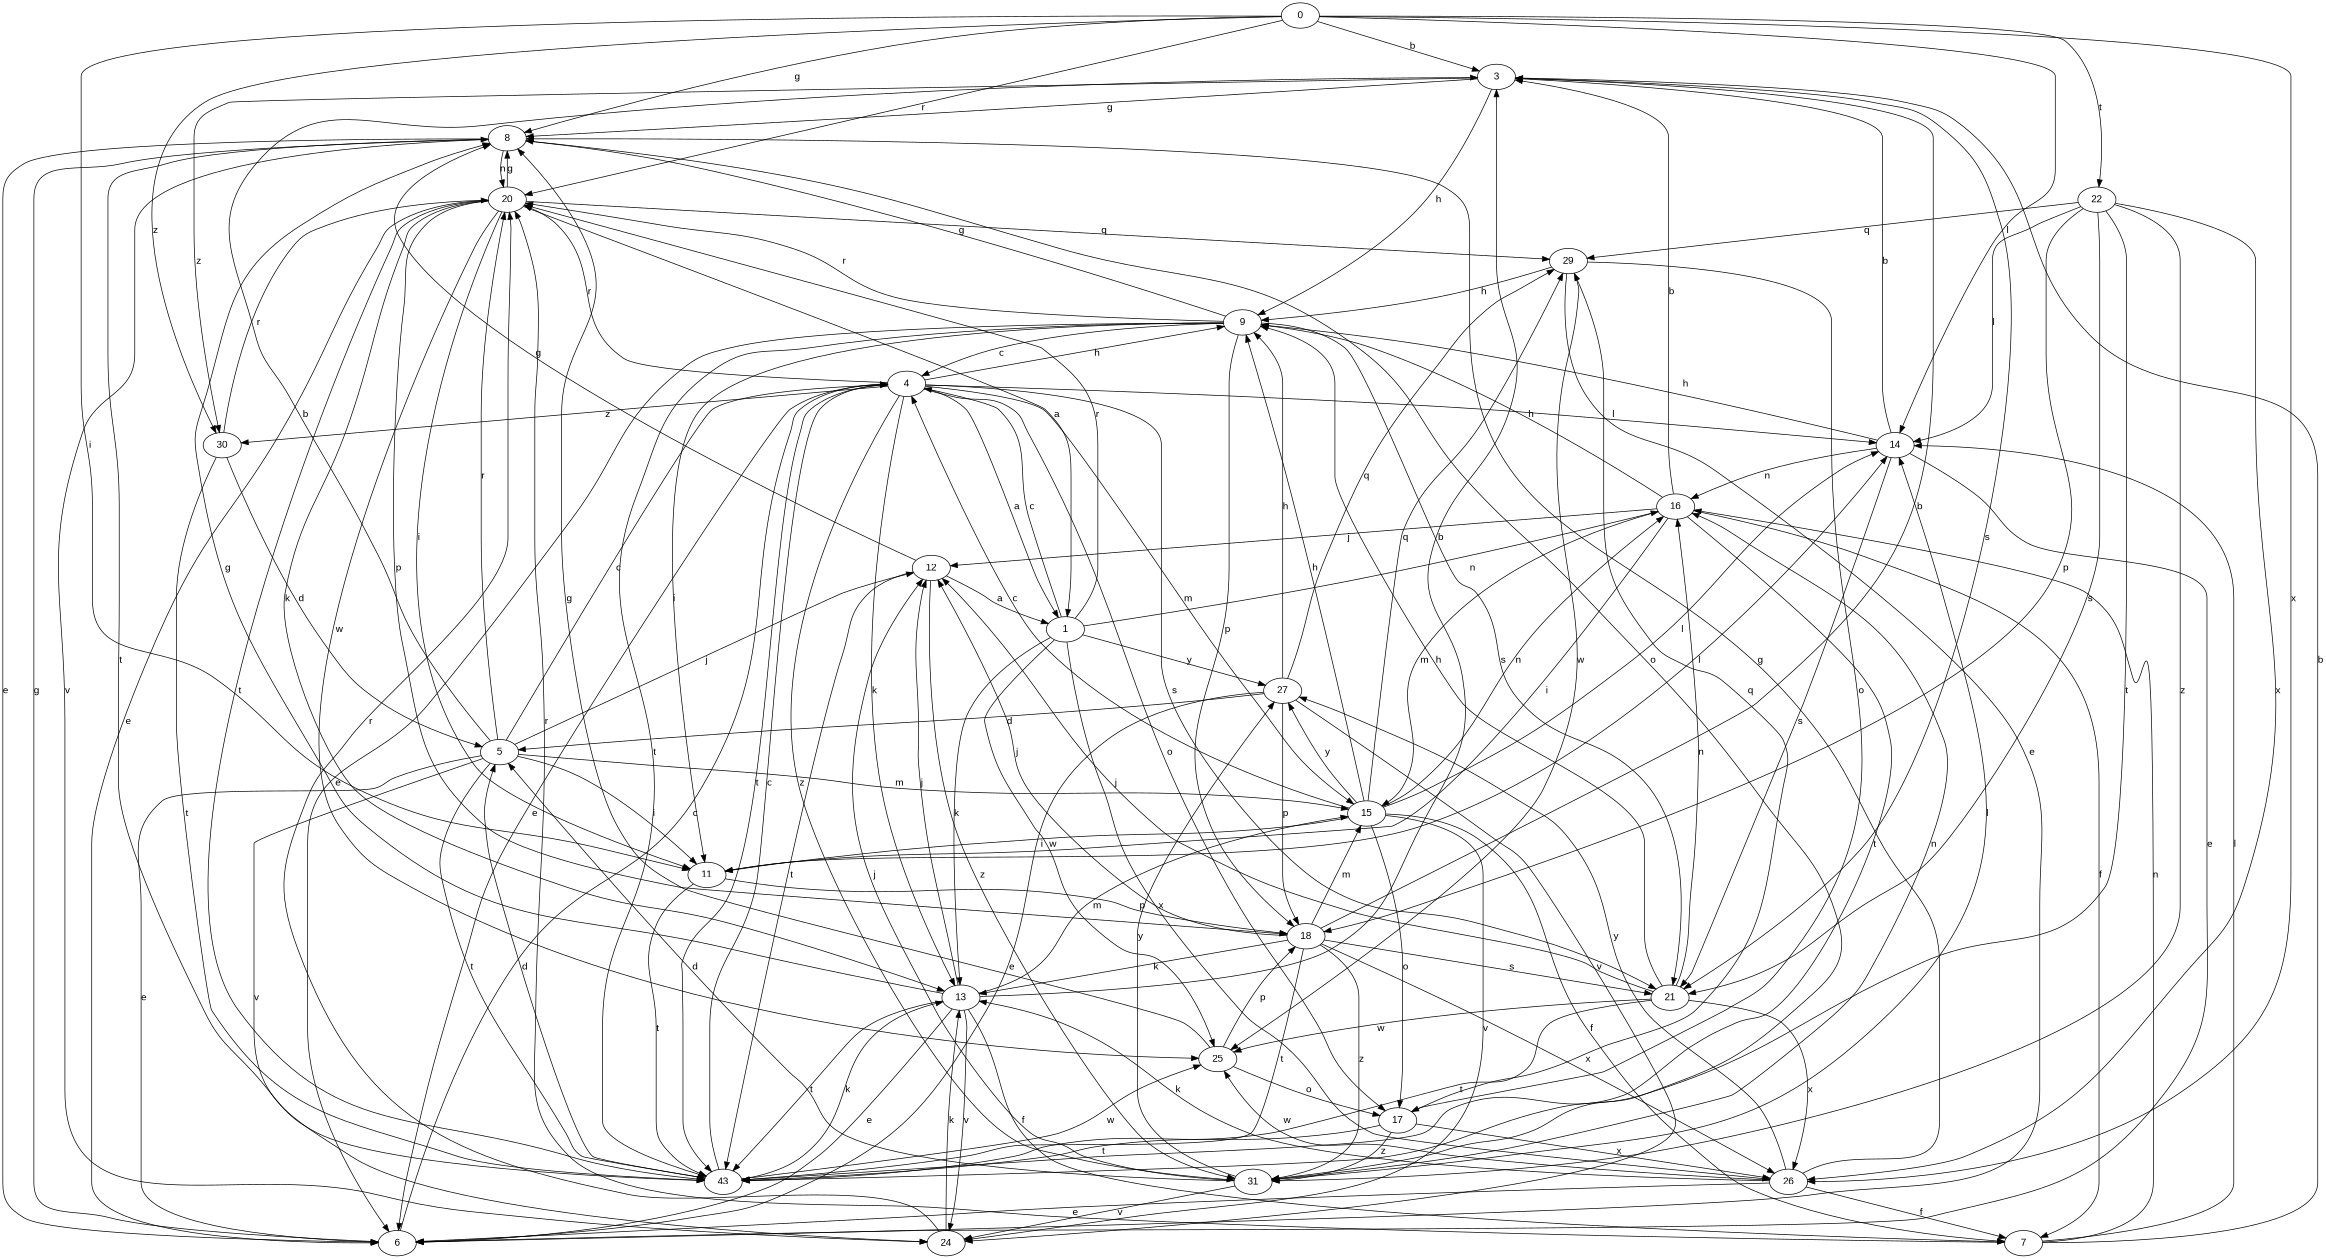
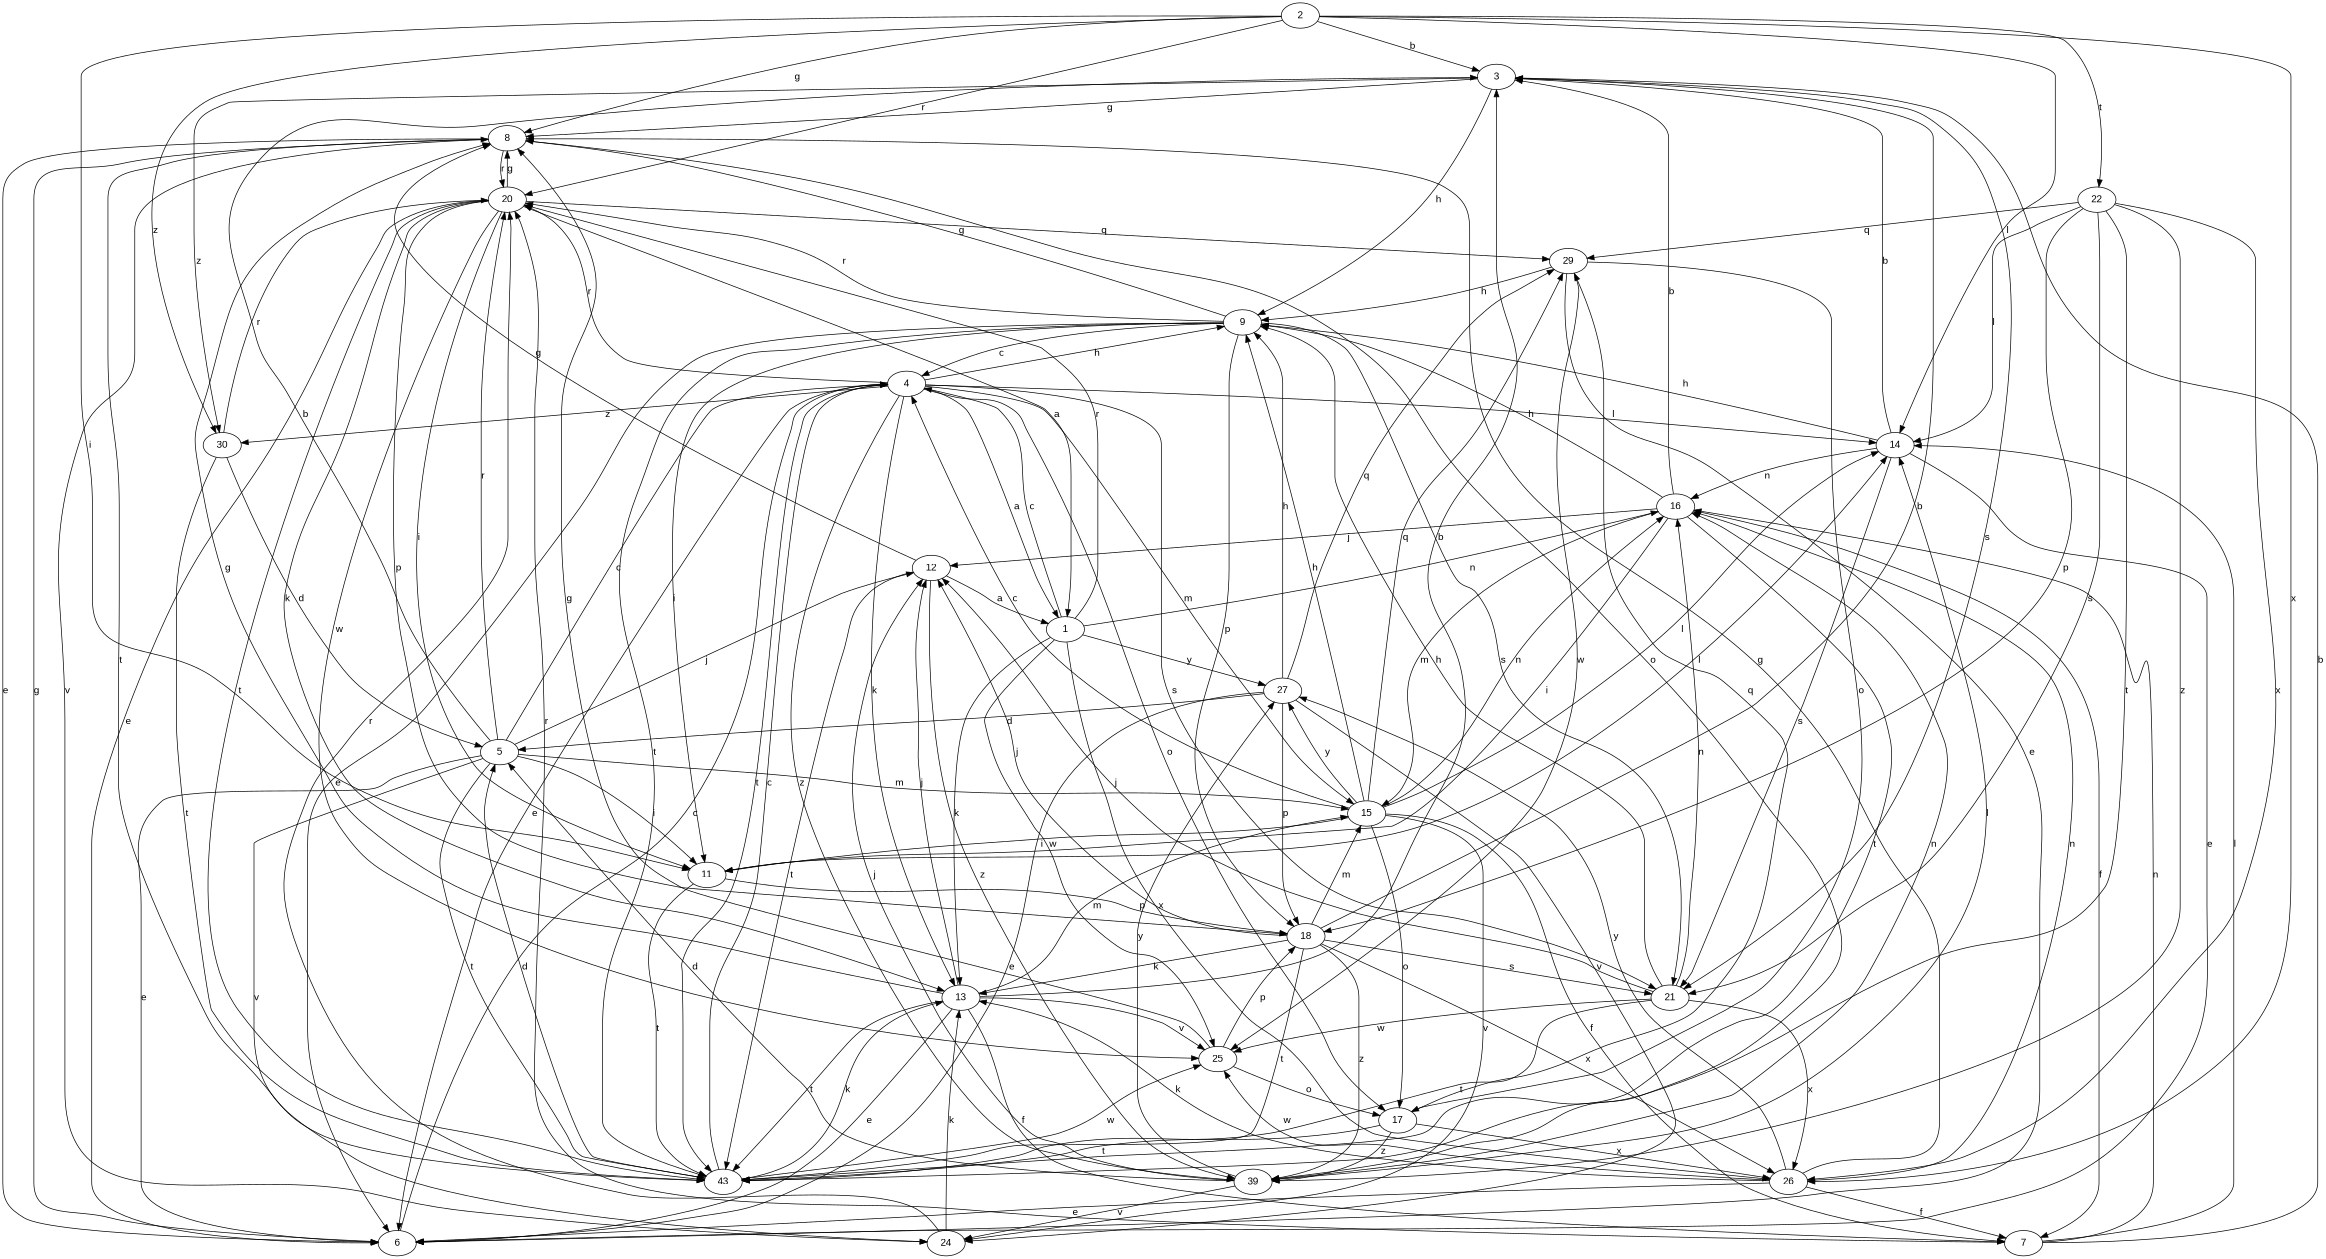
(1300, 16) -> (1300, 16)
(503, 169) -> (503, 169)
none -> (2071, 806)
(964, 1117) -> (1094, 1006)
(1253, 1182) -> (1253, 1182)
